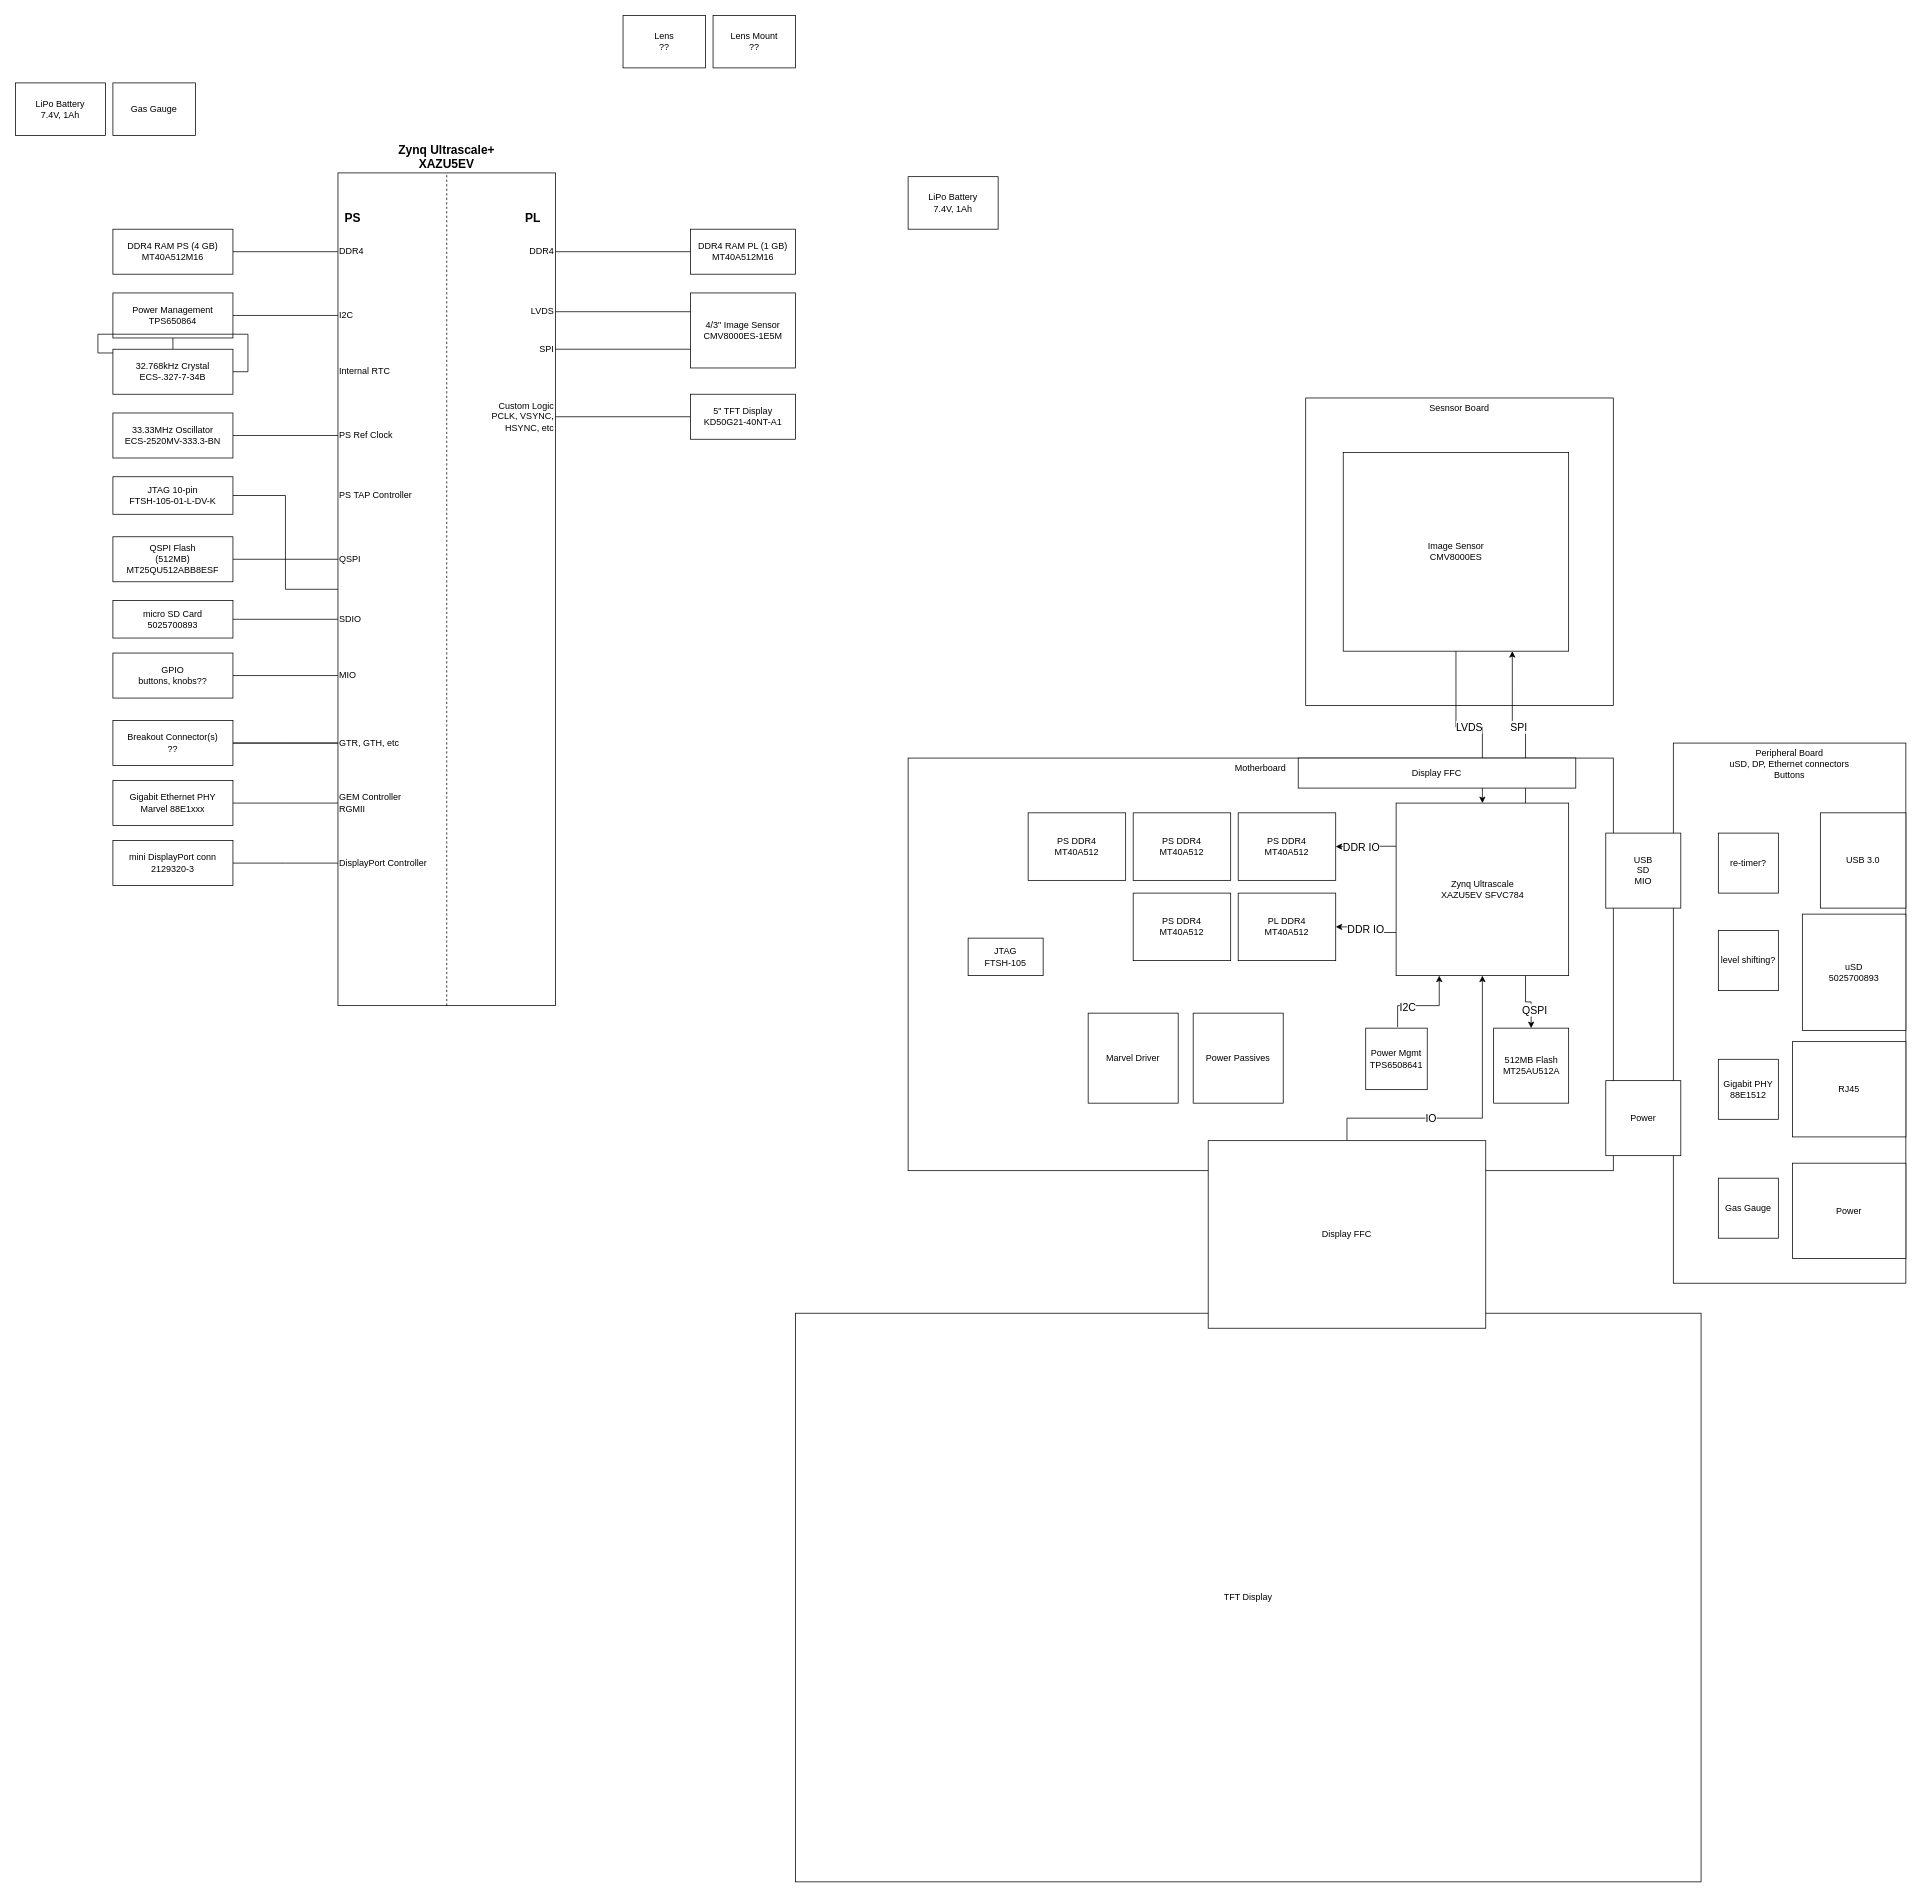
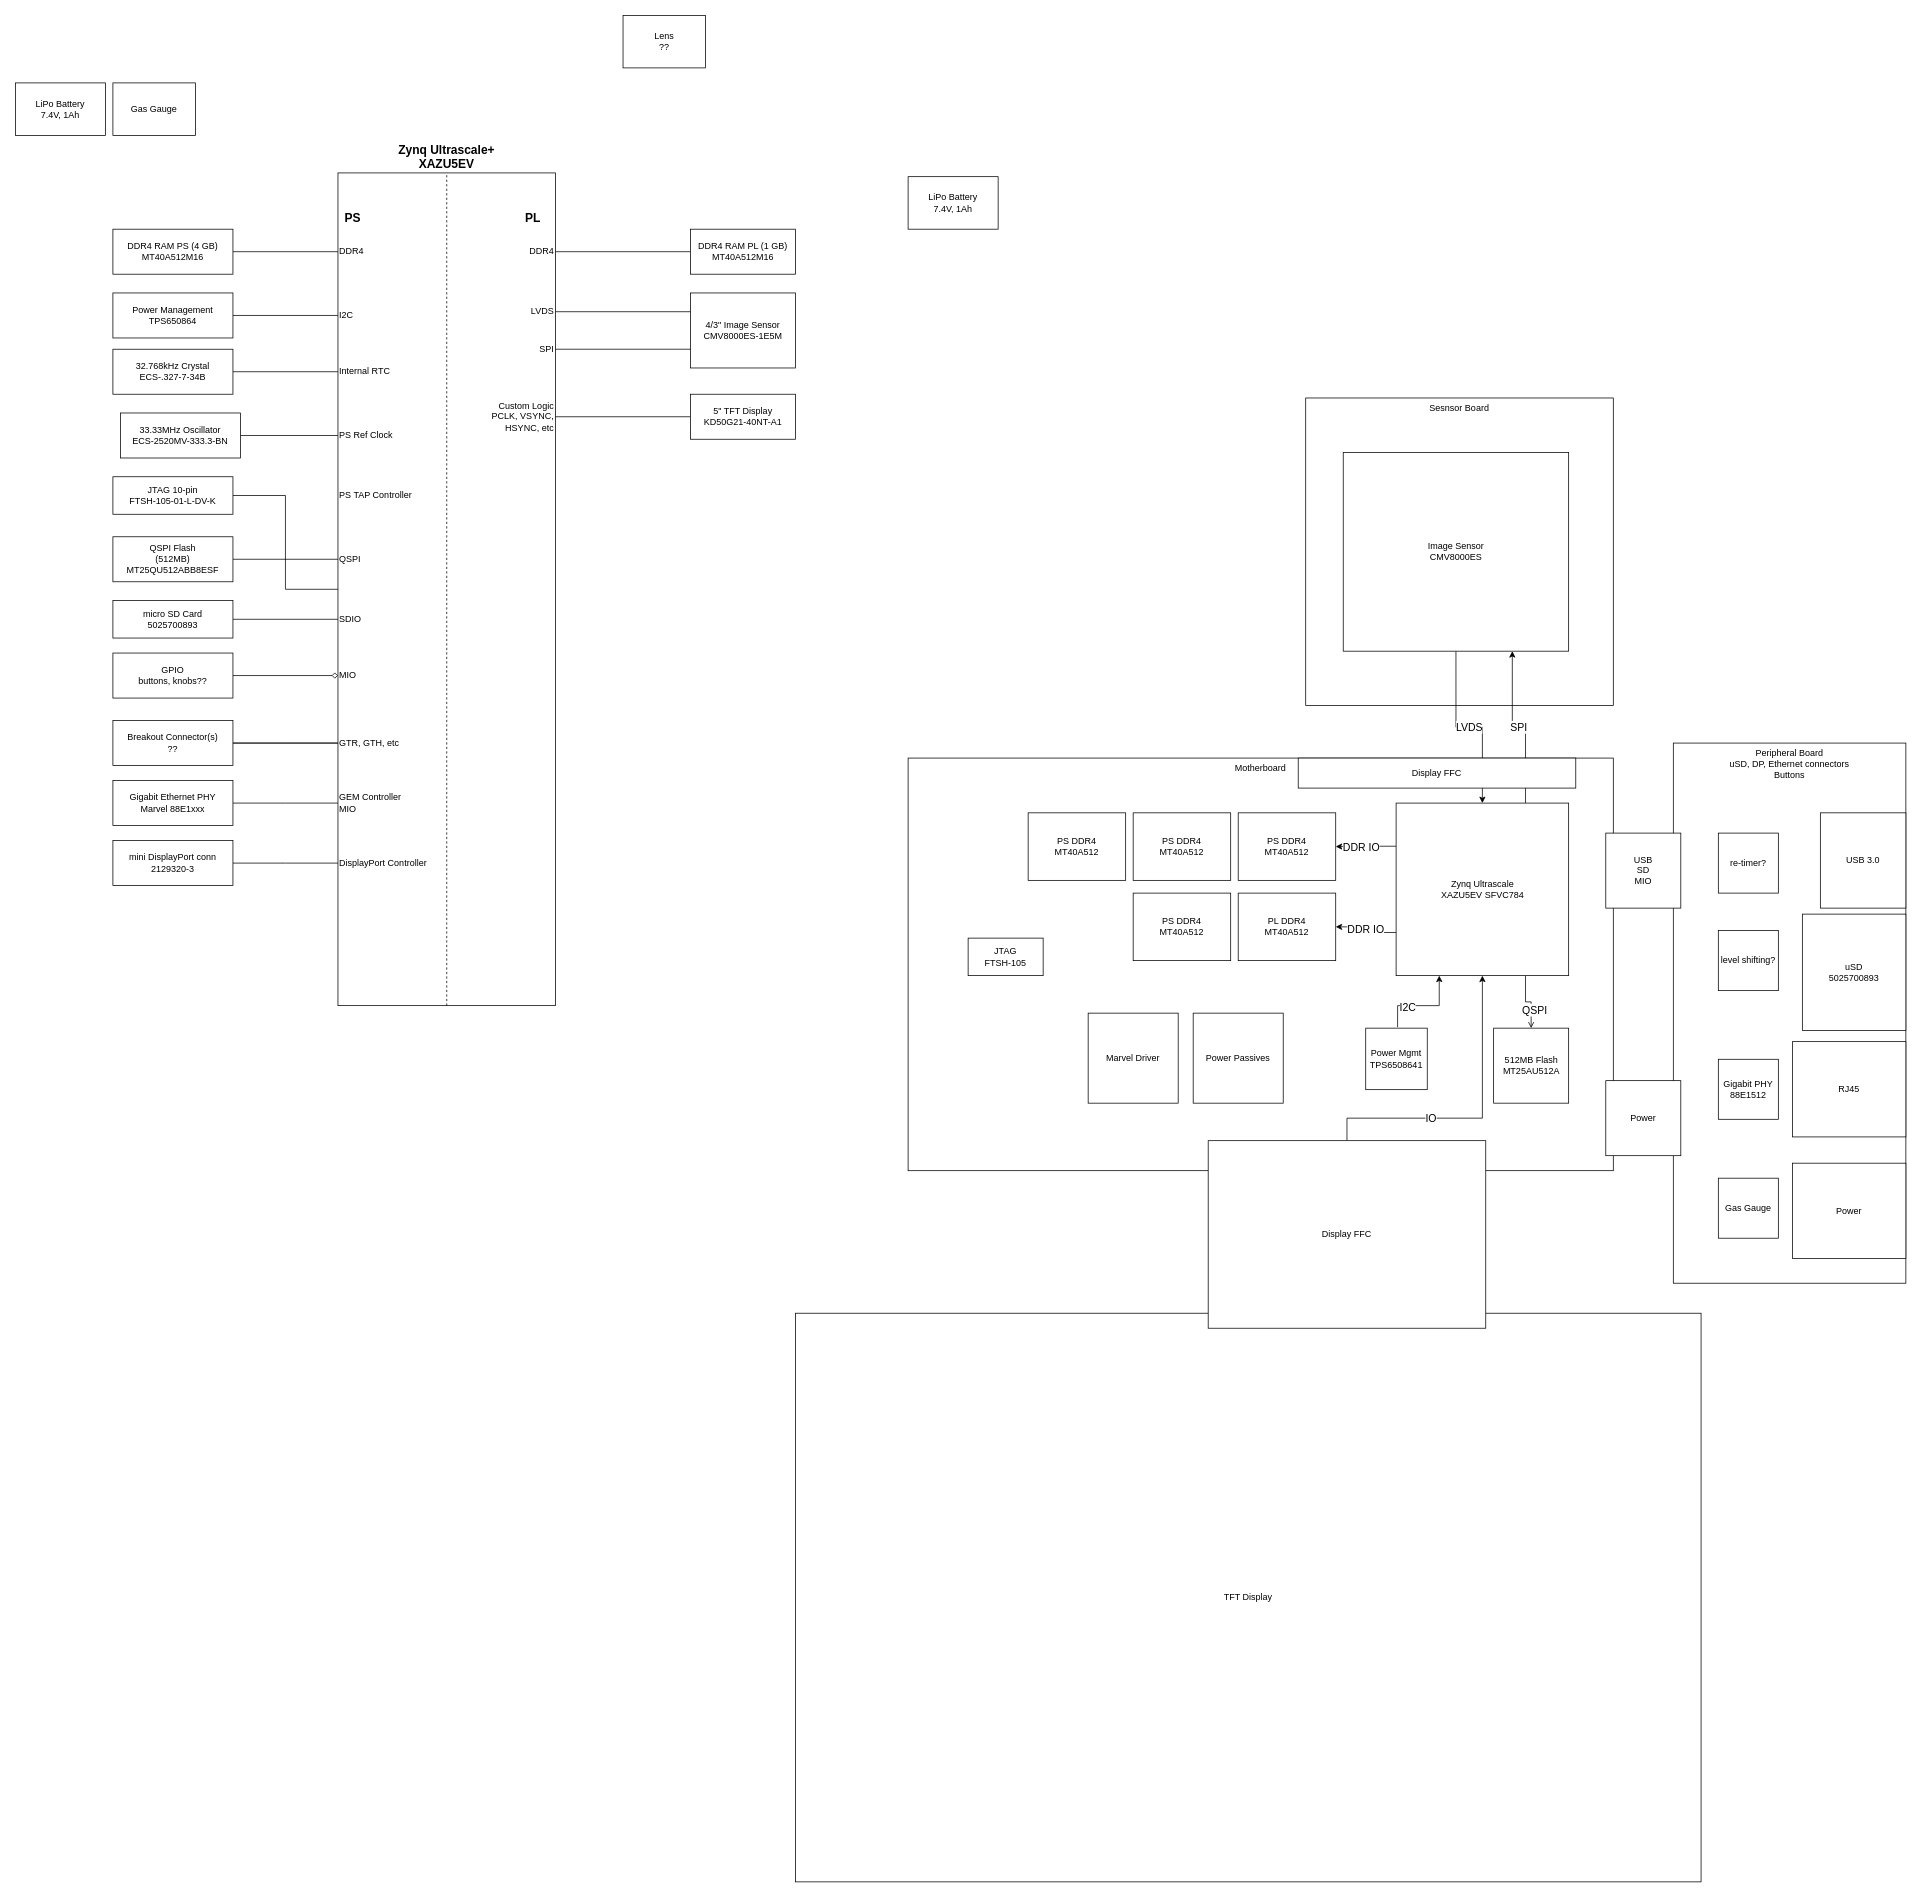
(754, 42) -> none
(177, 334) -> (291, 372)
(173, 435) -> (180, 435)
(334, 675) -> (331, 675)
(371, 803) -> (371, 803)
(1531, 1021) -> (1531, 1023)
